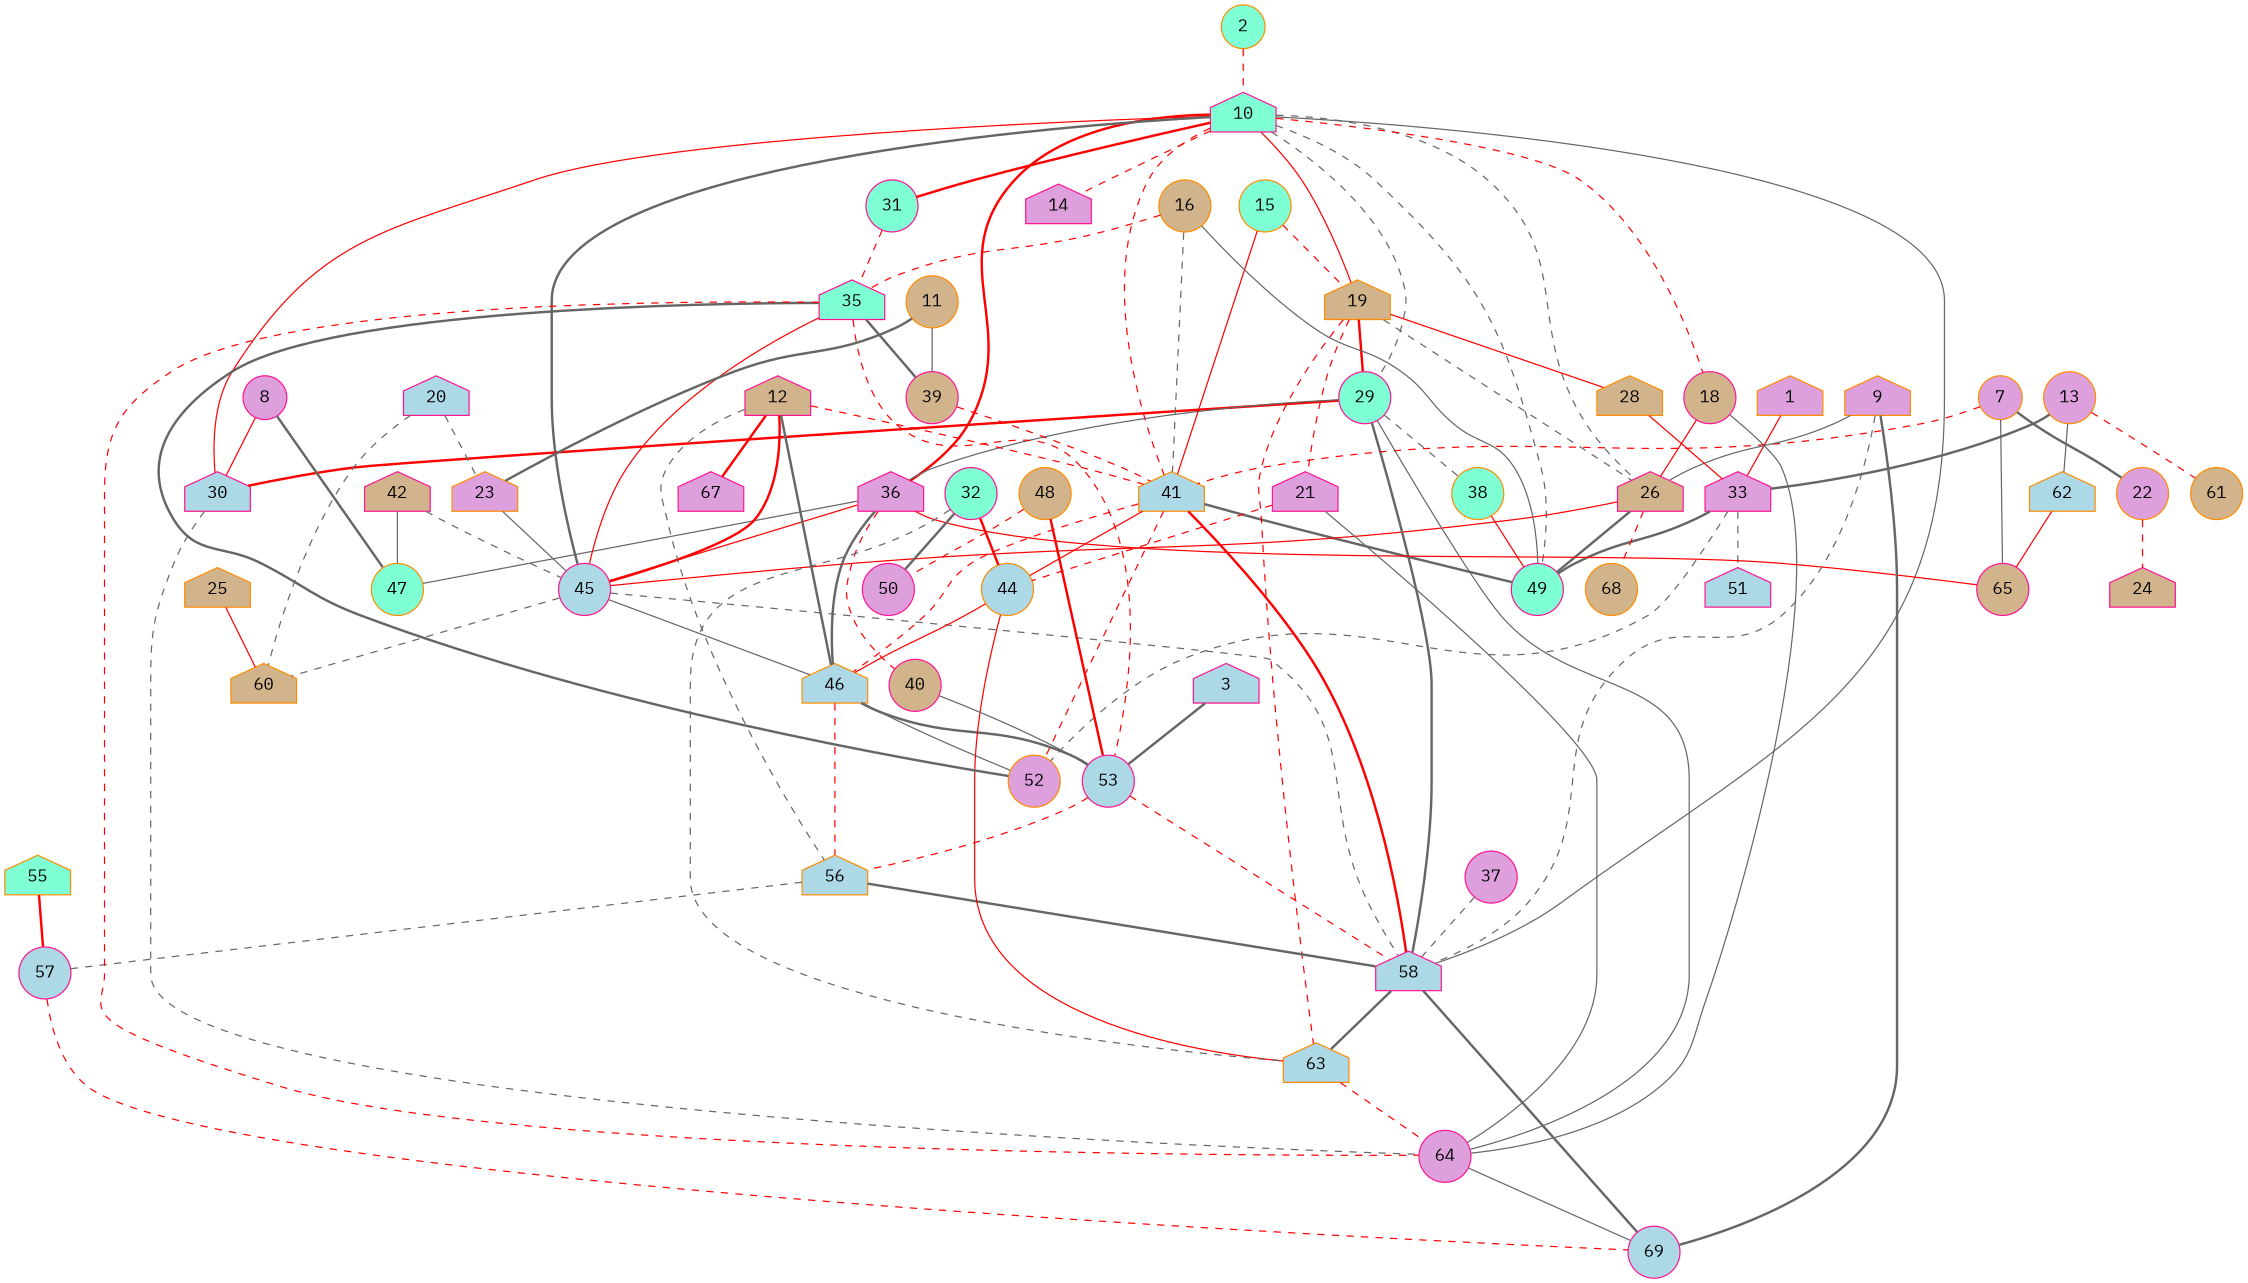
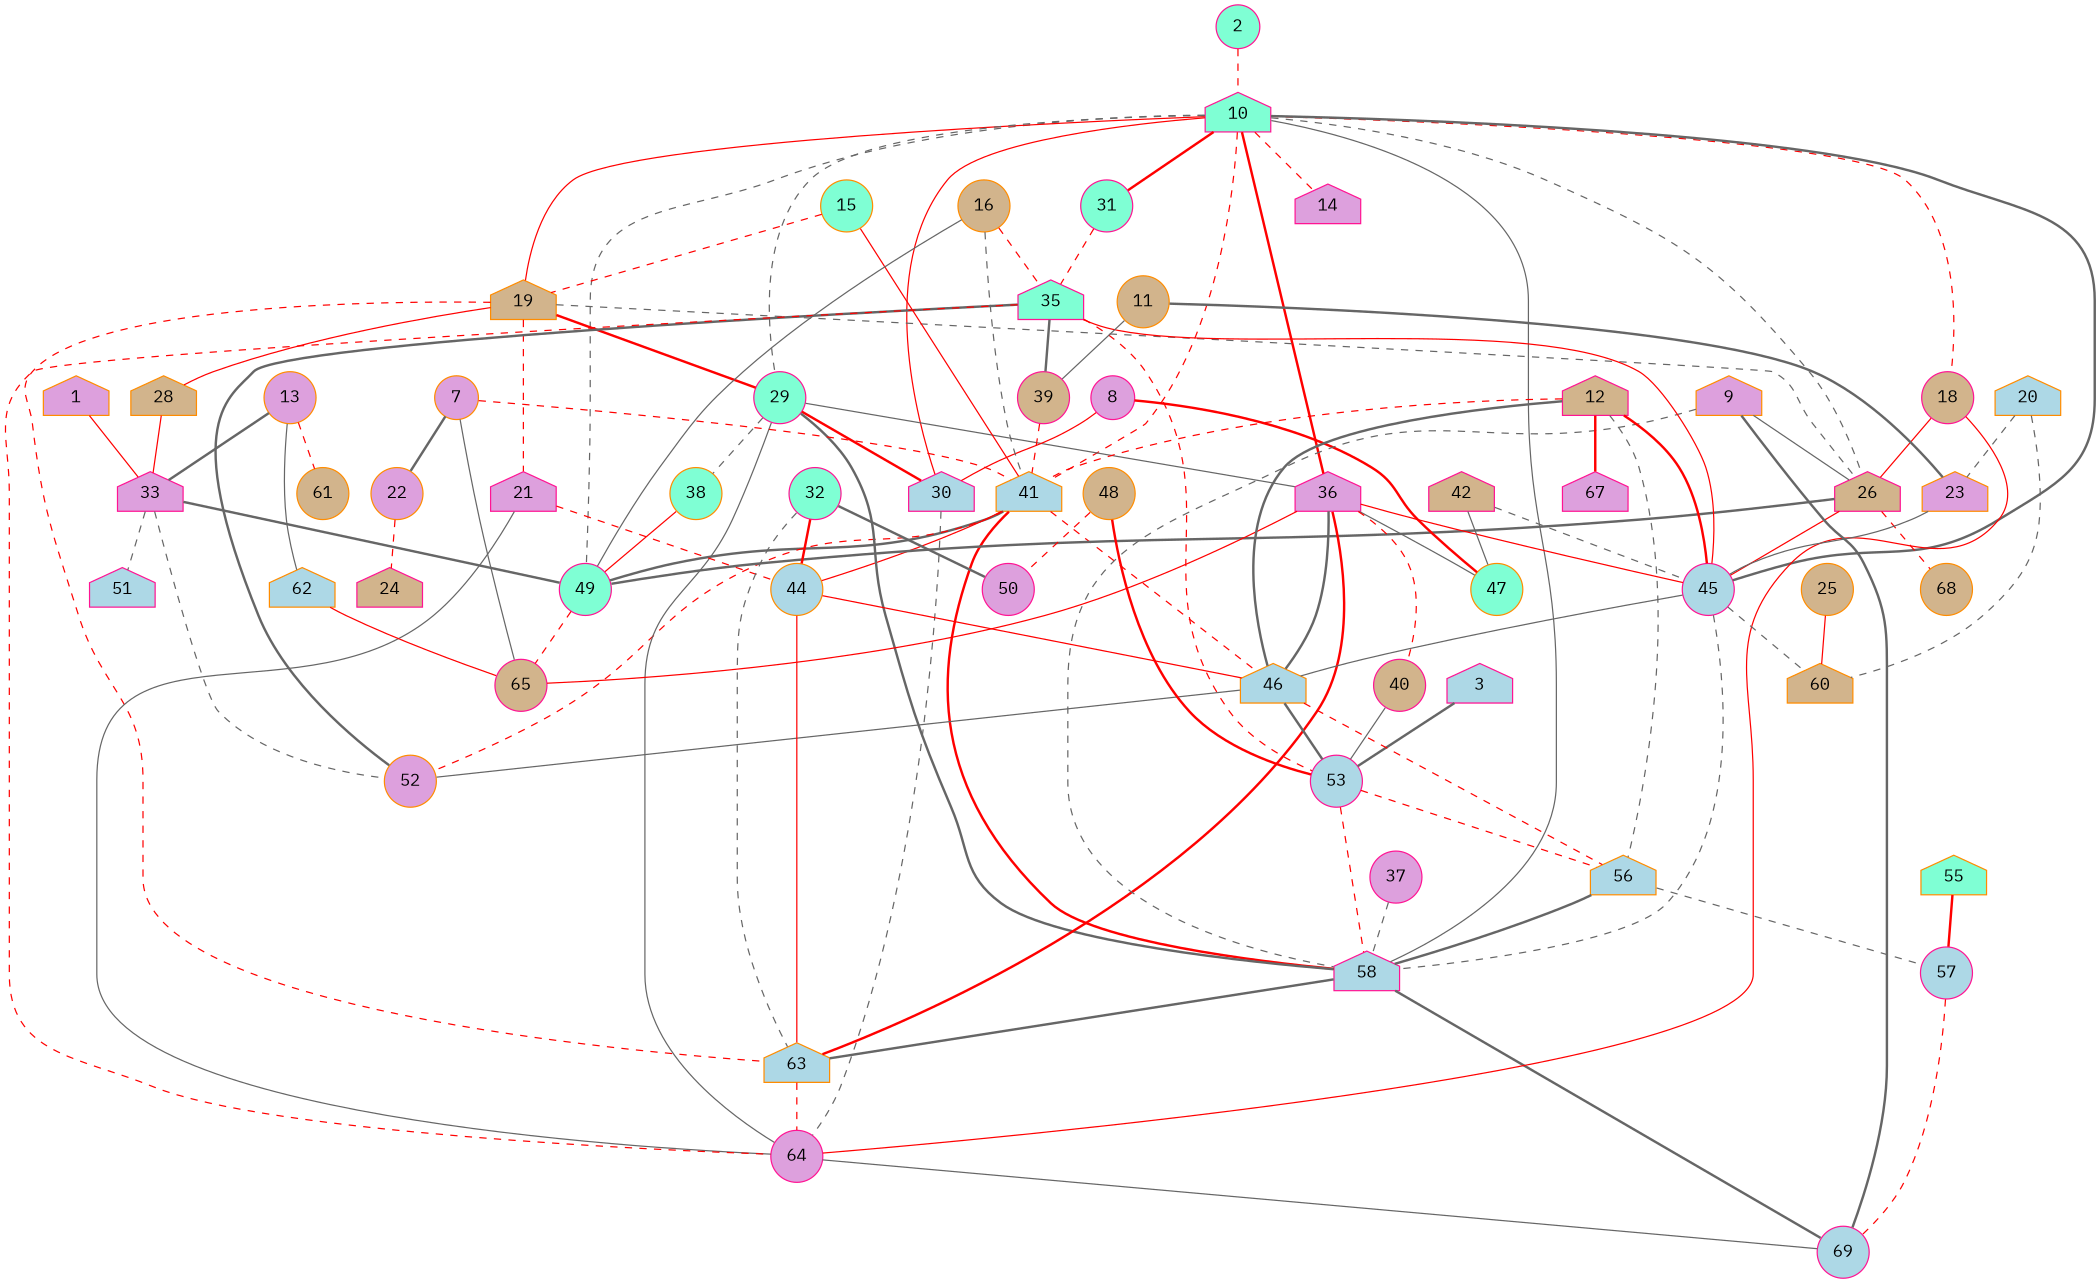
(1243, 27) -> (1238, 27)
(436, 398) -> (2028, 398)
(327, 488) -> (1346, 454)
(218, 589) -> (1827, 589)
none -> (553, 637)
(1751, 849) -> (1674, 1026)
none -> (1177, 857)
